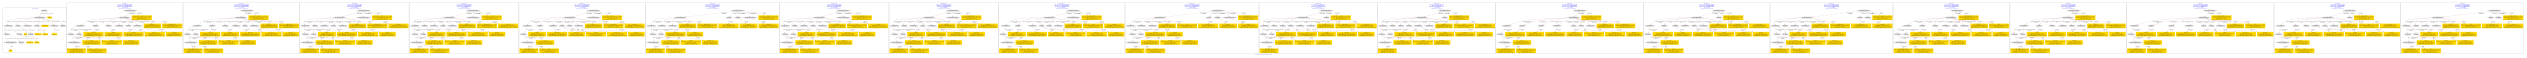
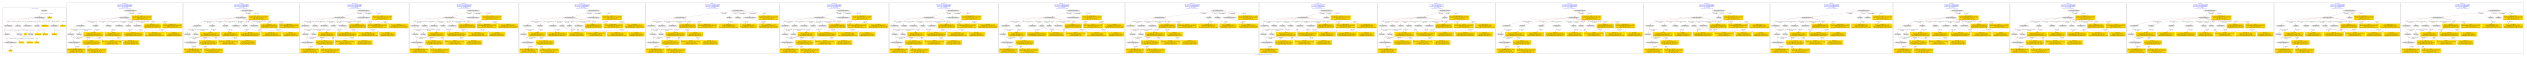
(63, 26) -> (63, 26)
(21, 42) -> (21, 42)
